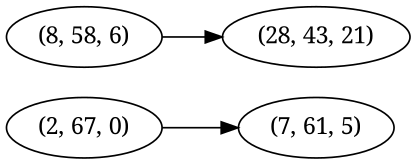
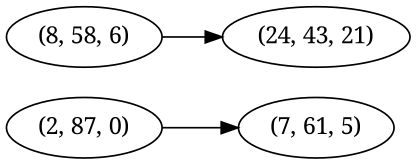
(316, 37) -> (316, 37)
(84, 128) -> (84, 128)
